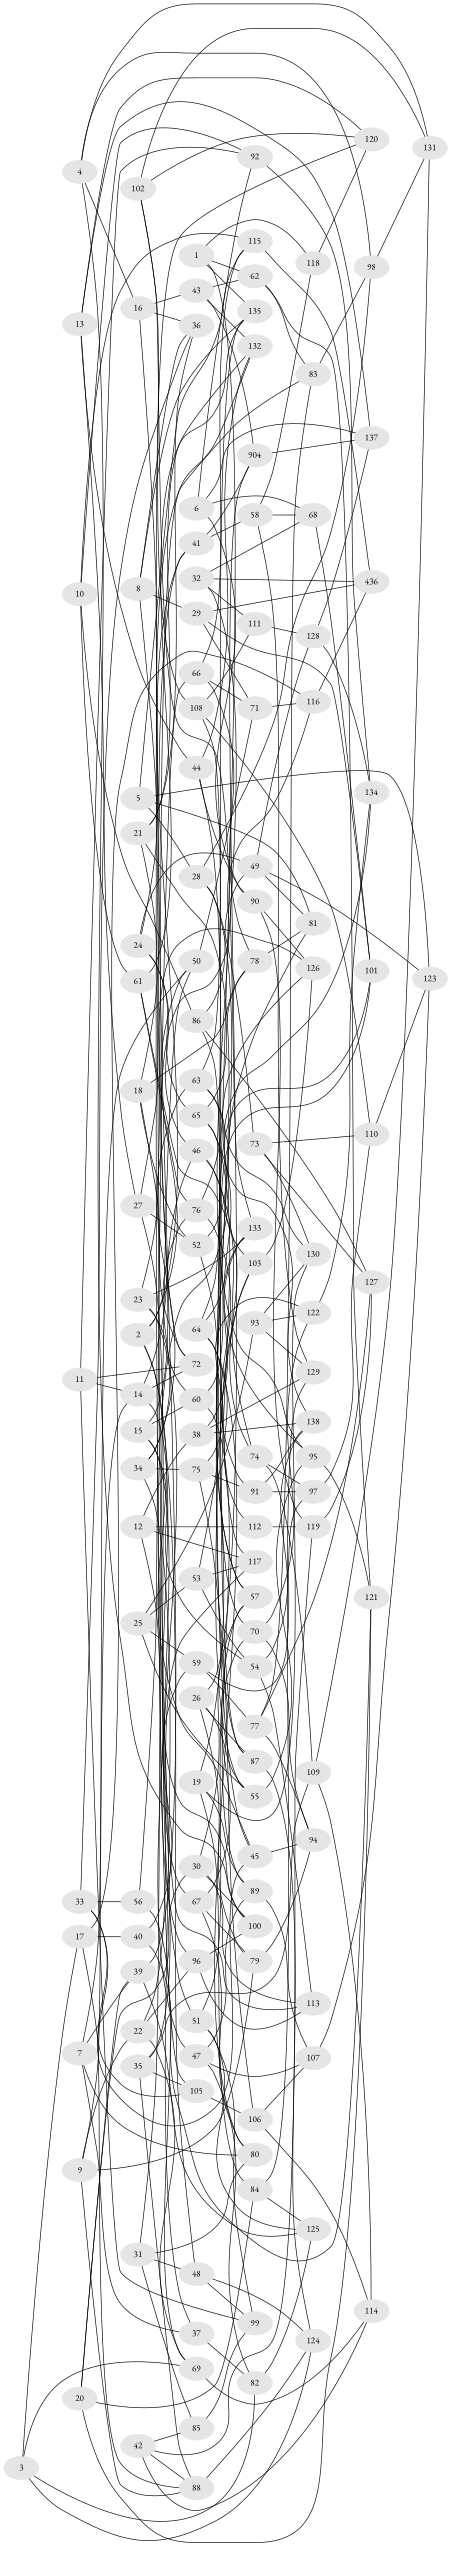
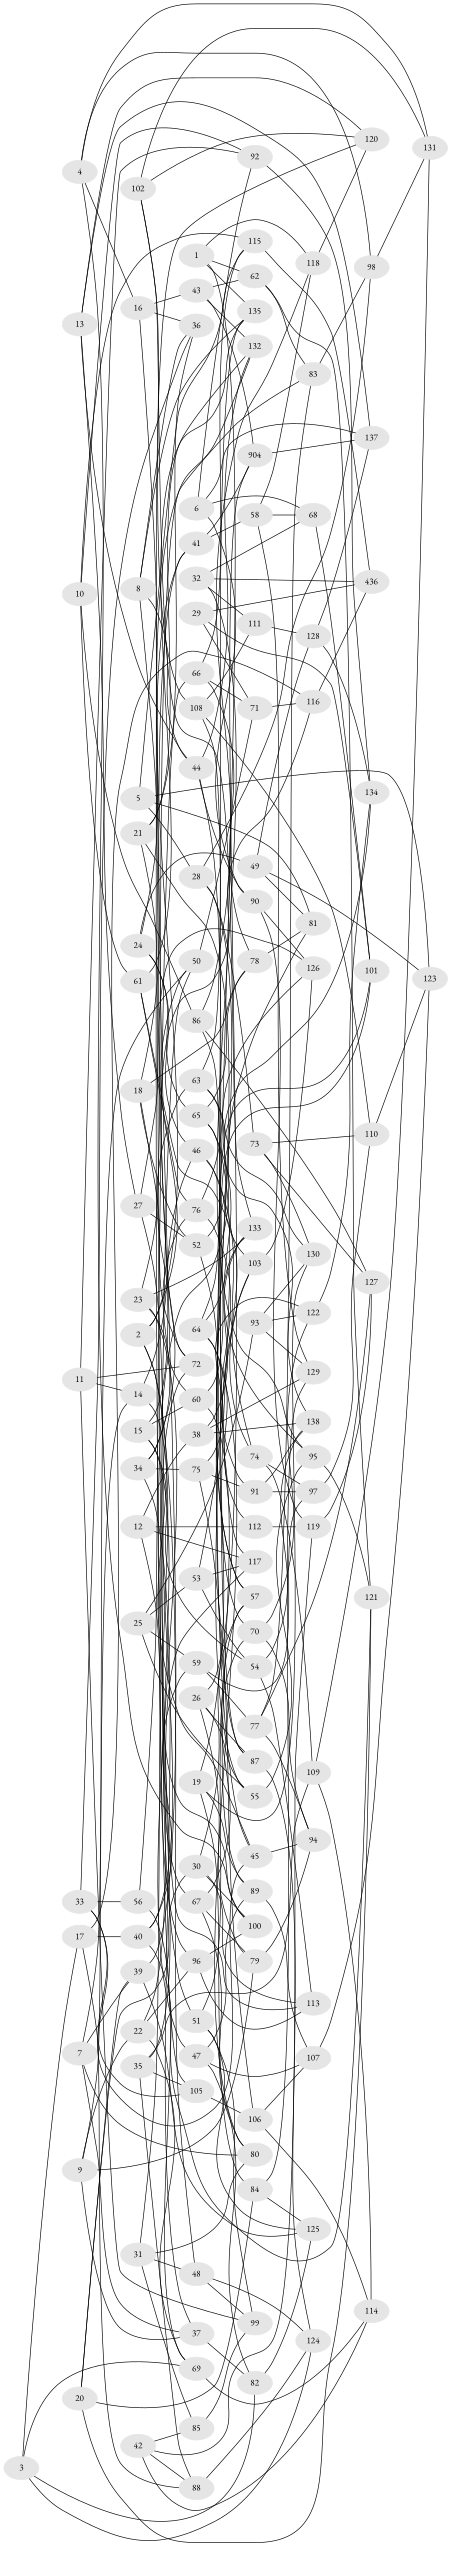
(167, 601) -> (167, 678)
(225, 943) -> (218, 636)
(167, 1380) -> (167, 1651)
(99, 2356) -> (106, 2303)
